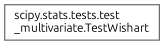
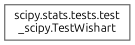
(82, 22) -> (67, 22)
